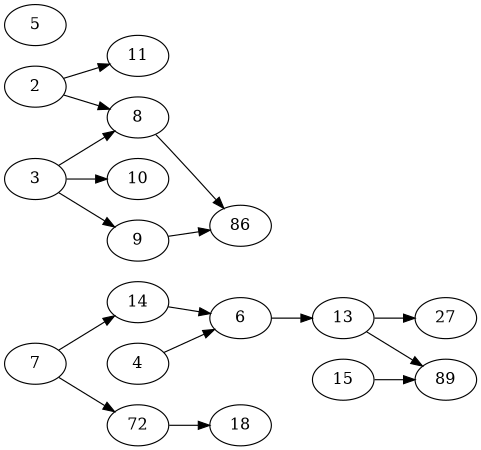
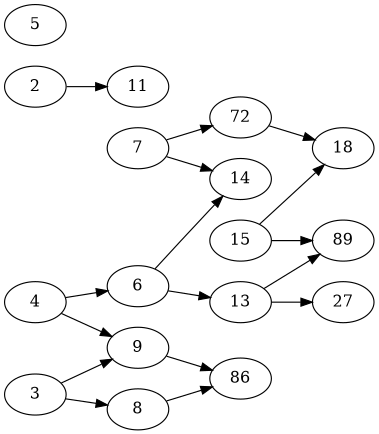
(81, 100) -> none
(138, 179) -> none
none -> (288, 198)
(184, 309) -> (185, 237)
none -> (81, 323)
